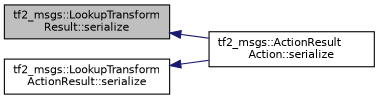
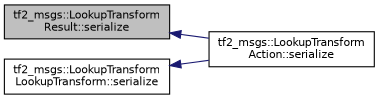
(292, 49) -> (292, 49)
(87, 77) -> (87, 77)
